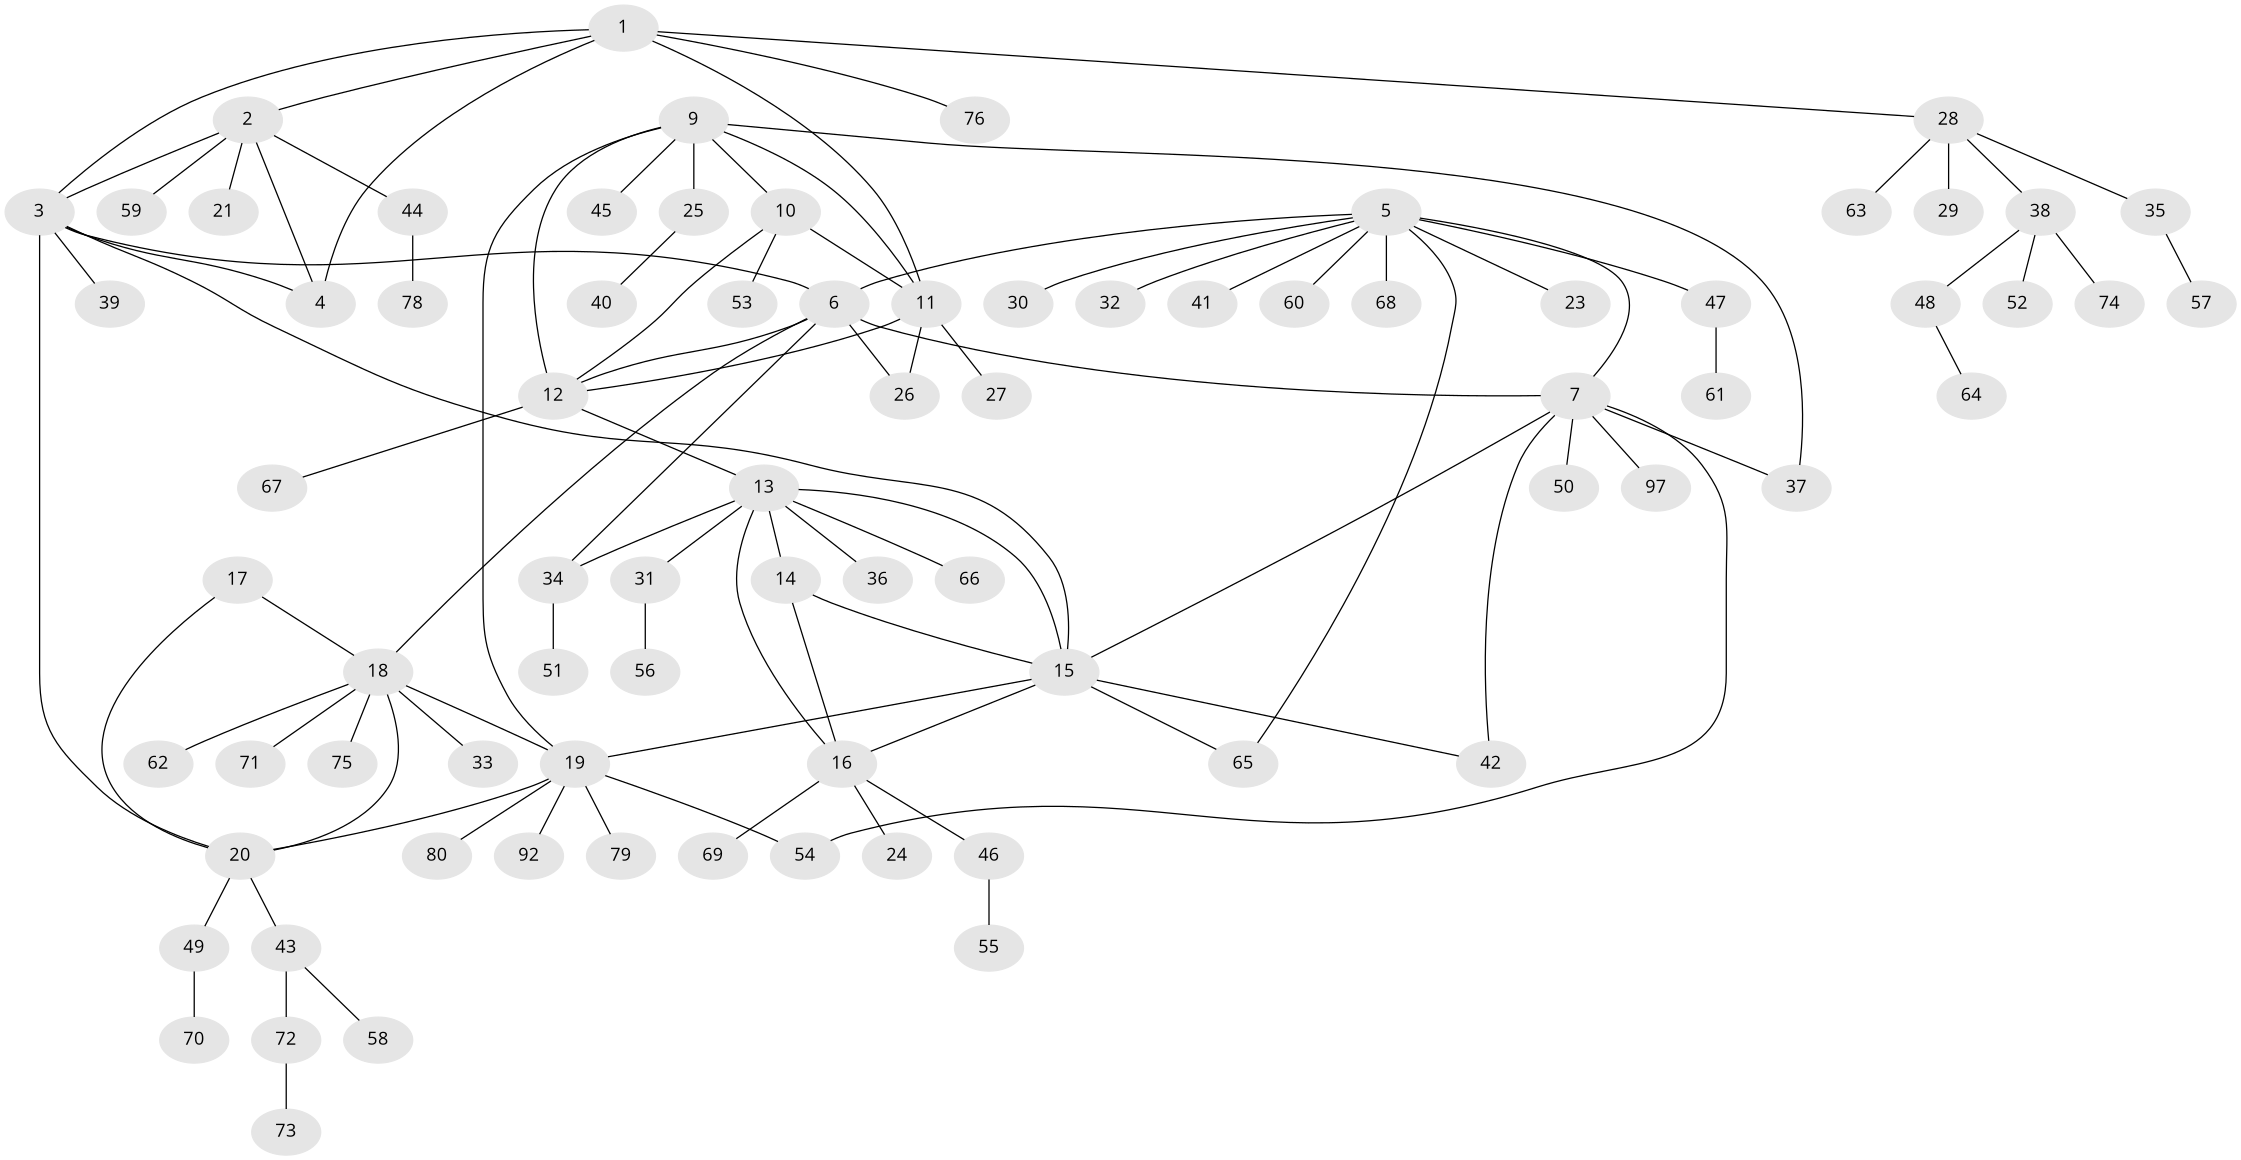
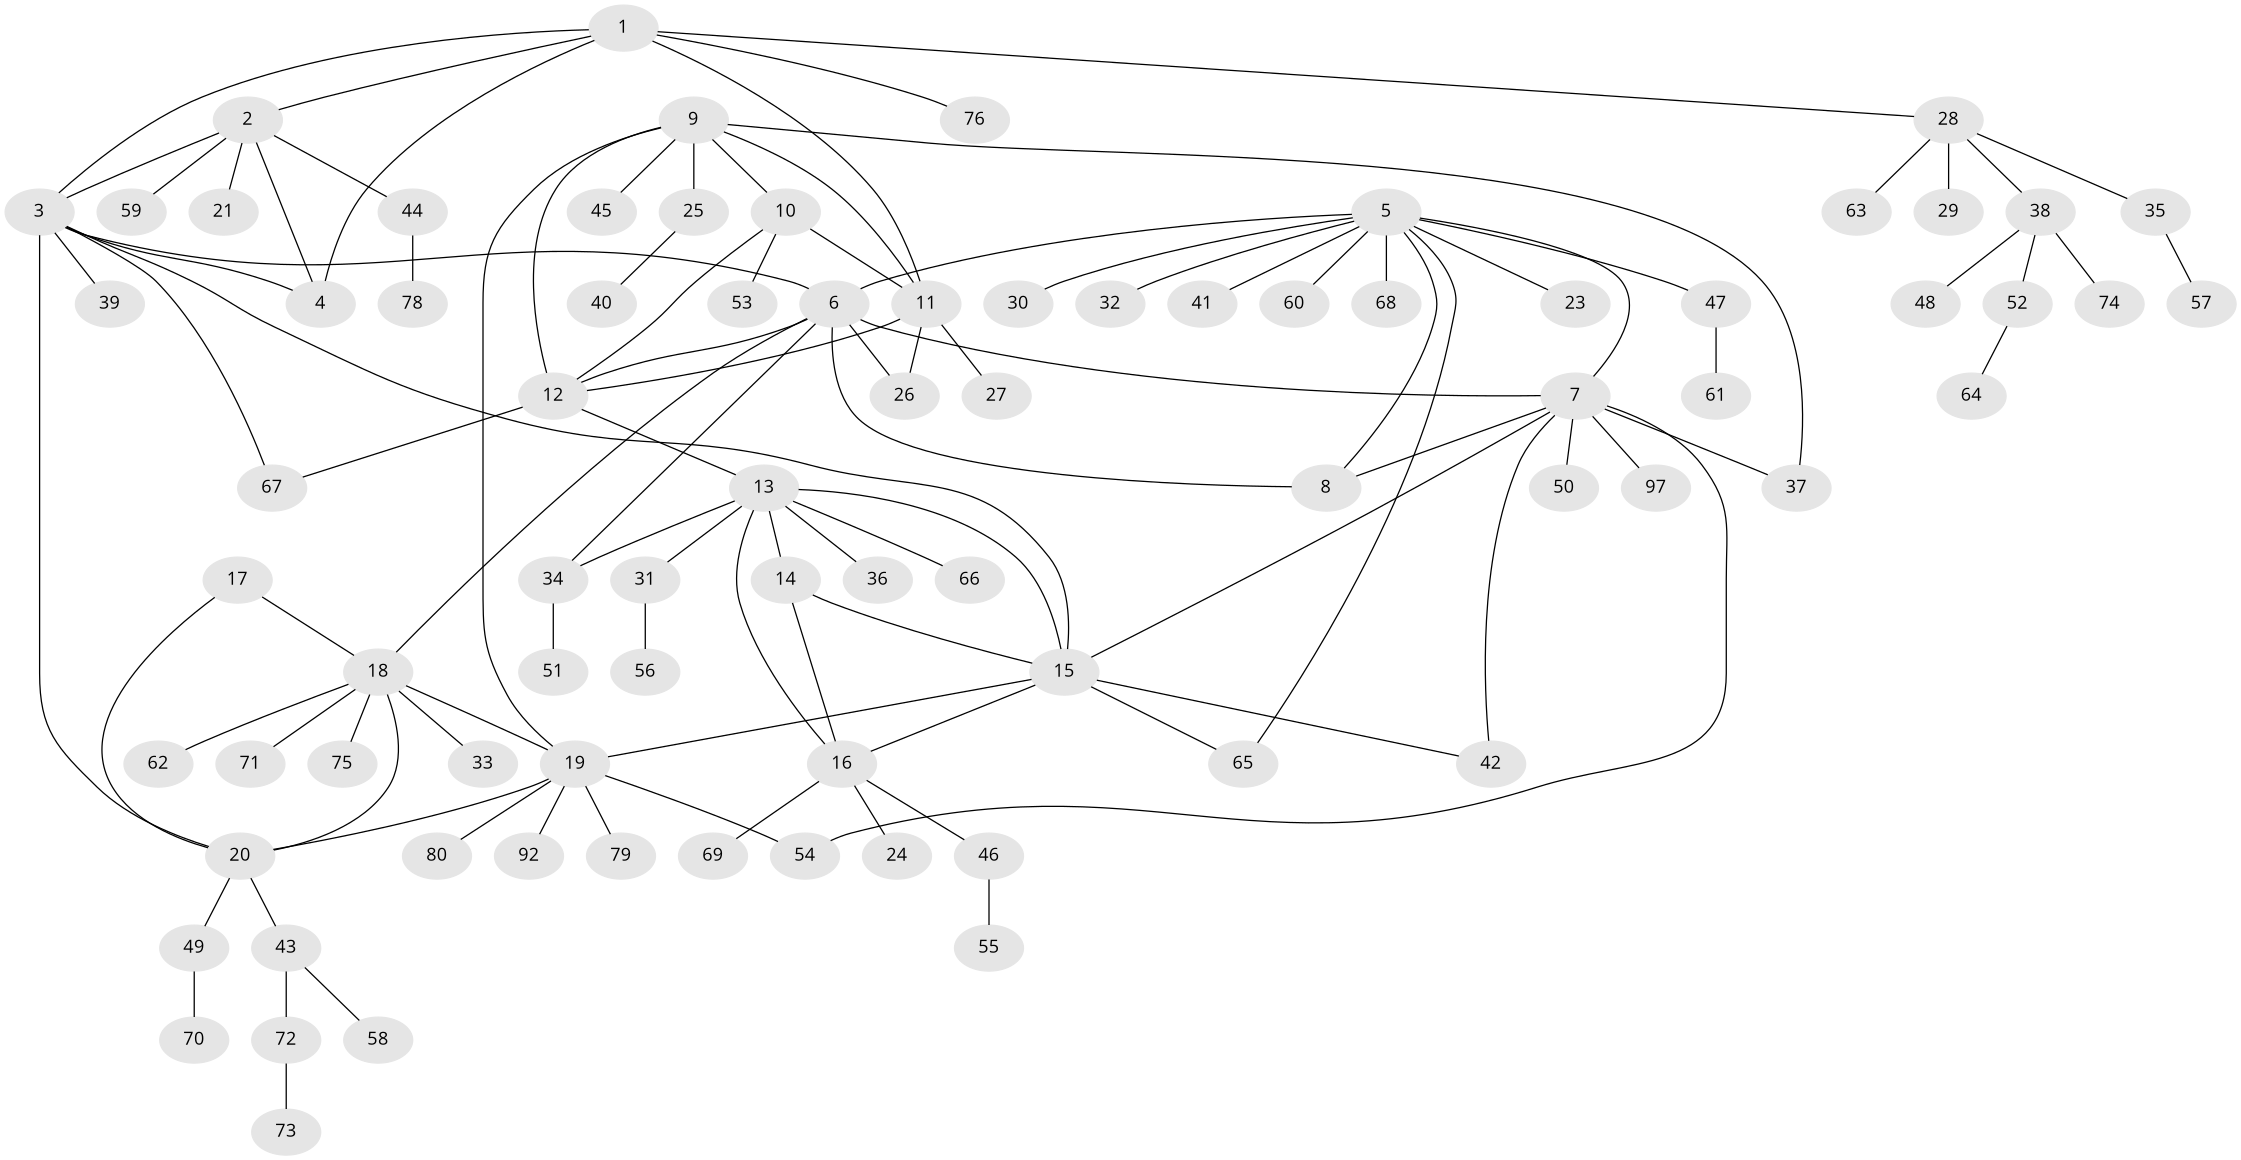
none -> (191, 324)
(1949, 350) -> (1995, 350)
none -> (1326, 488)
